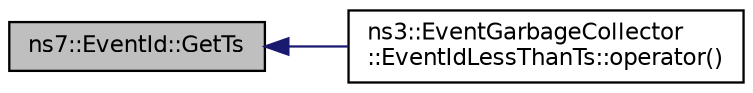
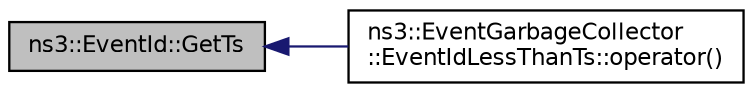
(137, 46) -> (137, 46)
